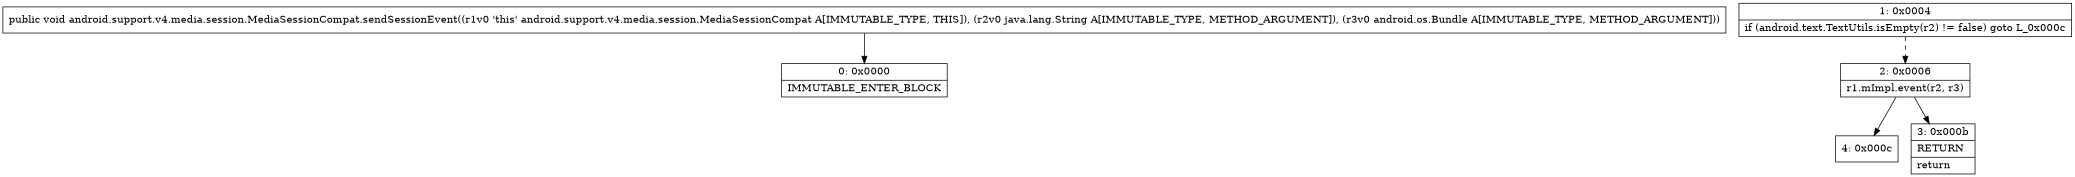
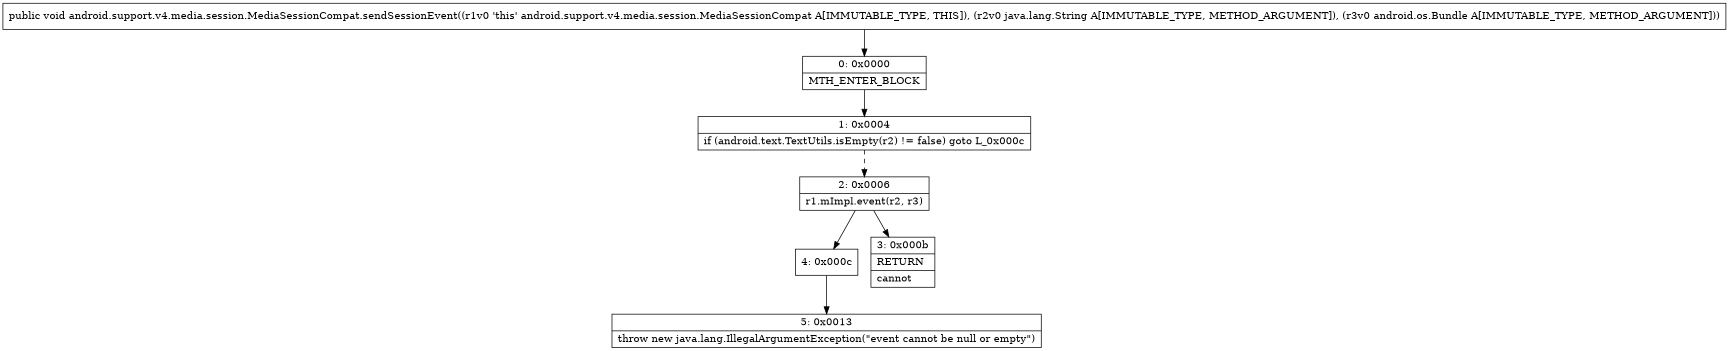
(864, 88) -> (864, 81)
none -> (864, 99)
(1934, 165) -> (895, 279)
none -> (827, 331)
